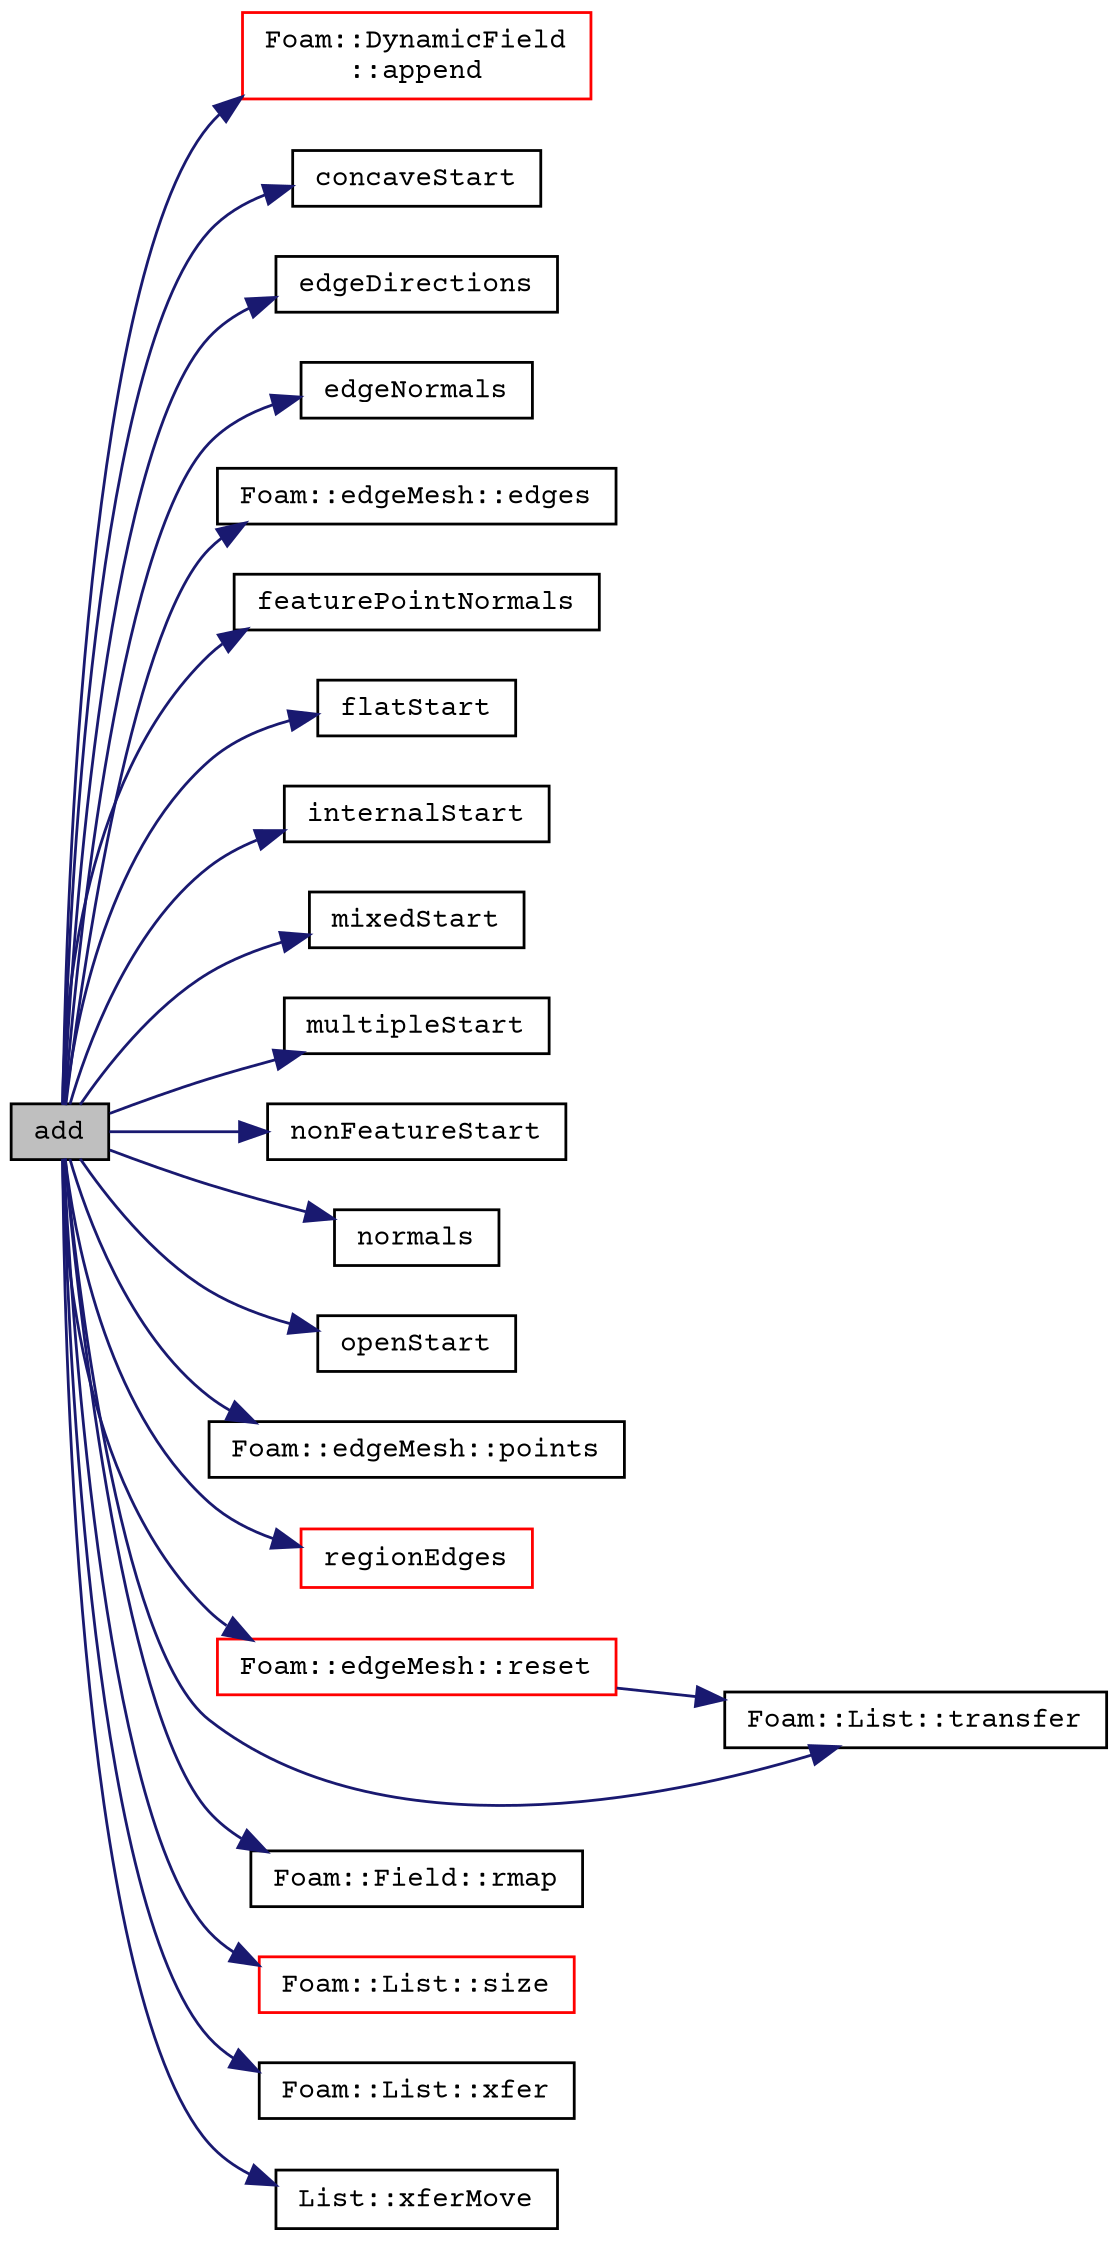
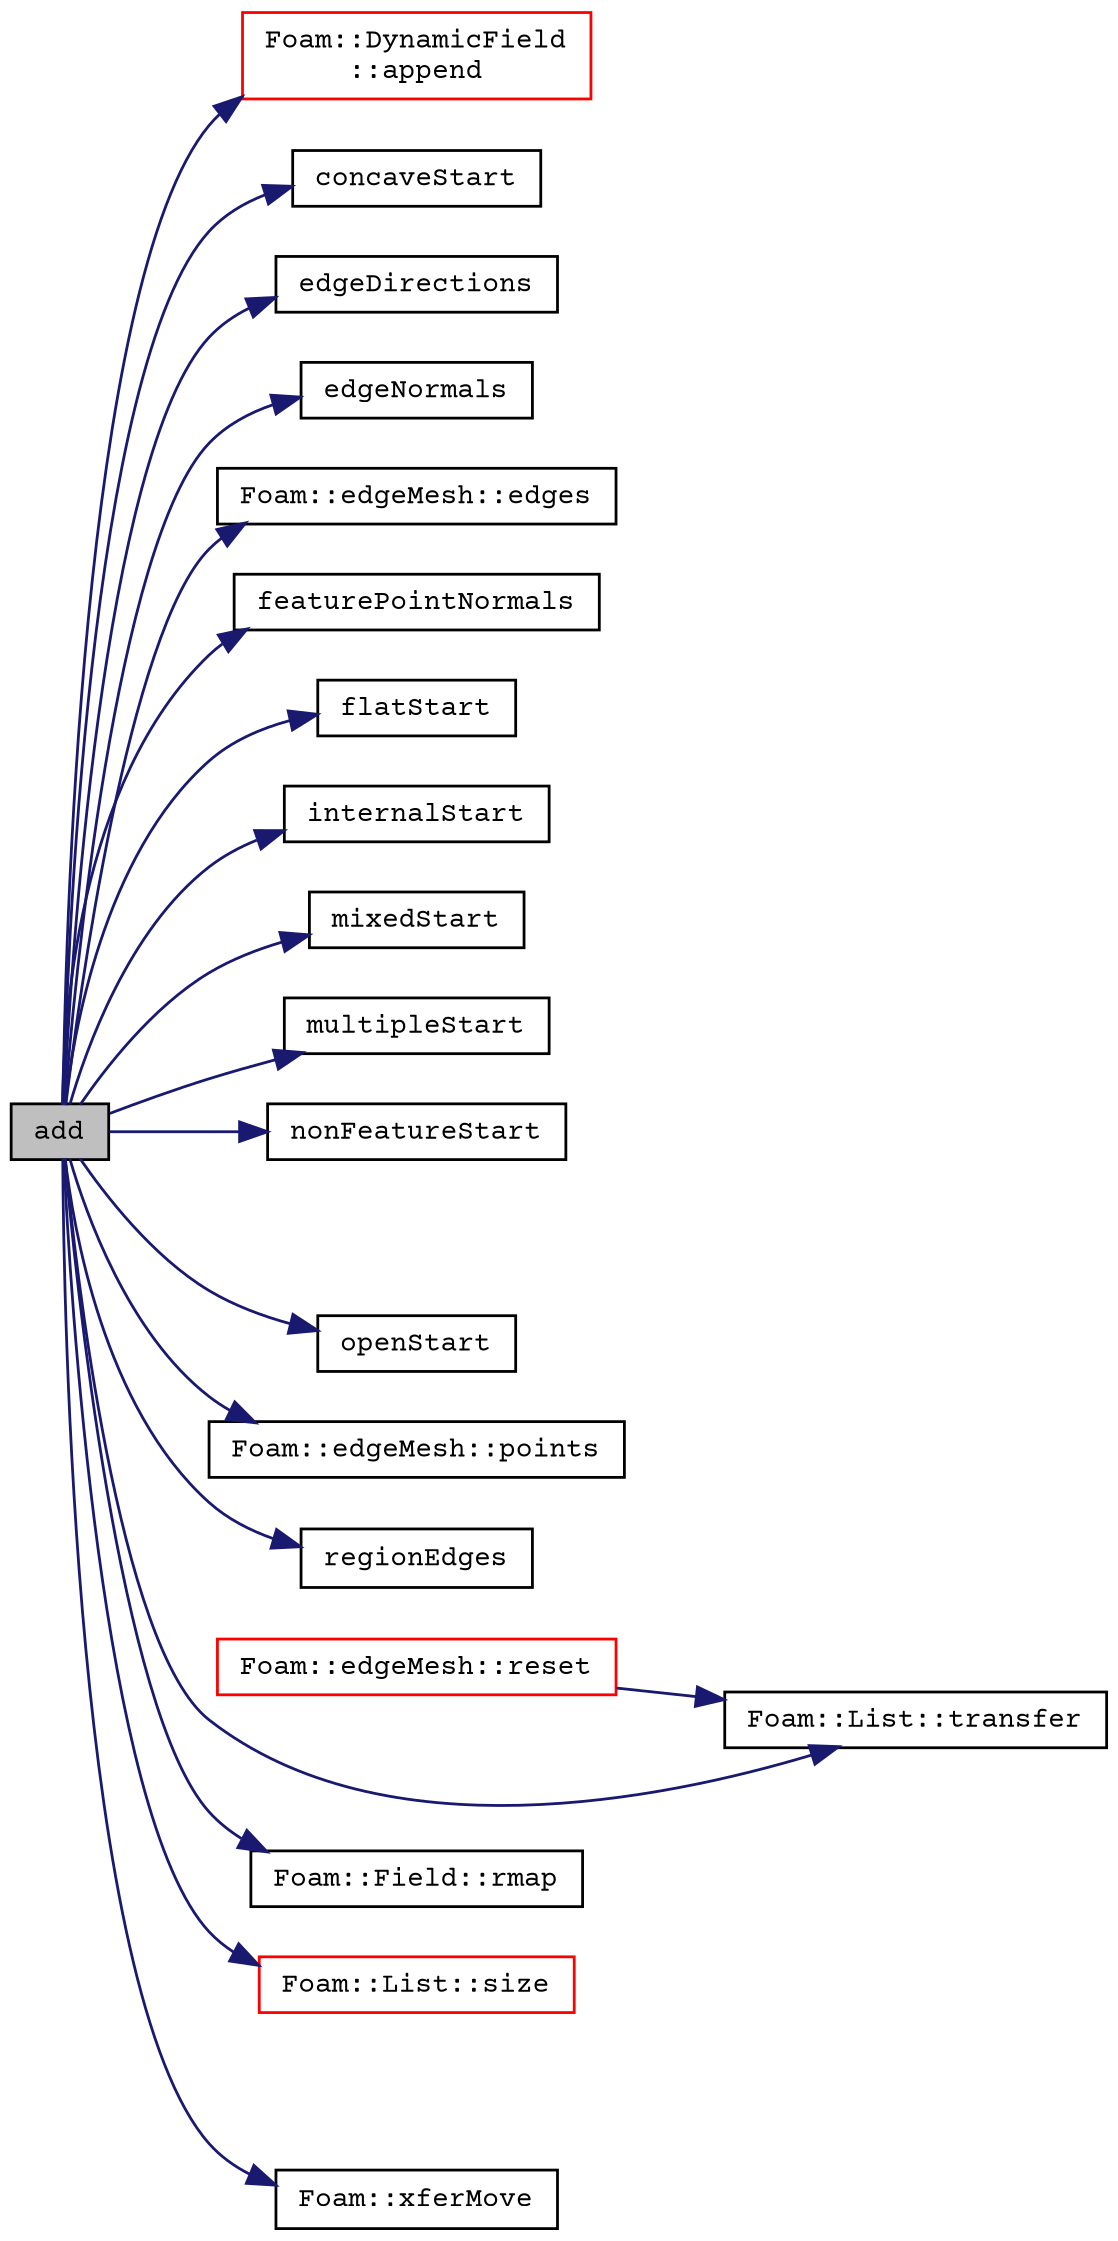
(417, 1238) -> none
(141, 1516) -> none
(417, 1558) -> (417, 1558)
(417, 2091) -> none
(417, 2199) -> (417, 2199)
